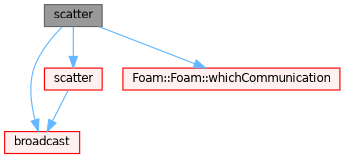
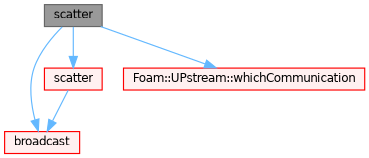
(231, 79) -> (244, 79)
